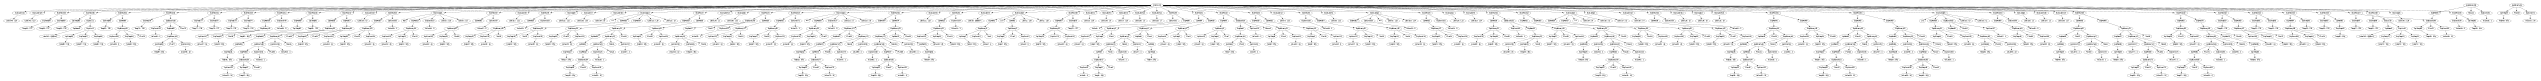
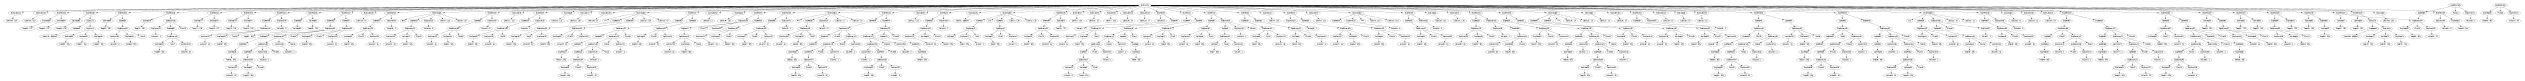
(696, 37) -> none
(1055, 37) -> (1041, 37)
